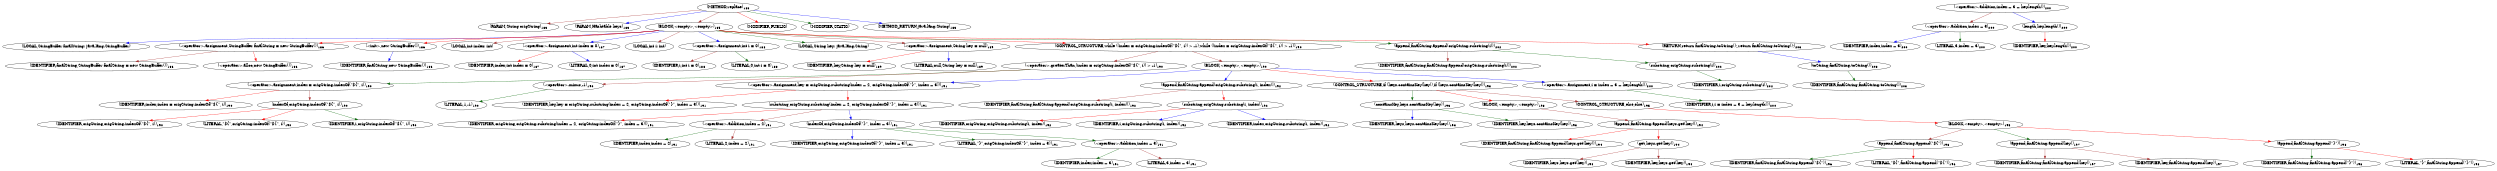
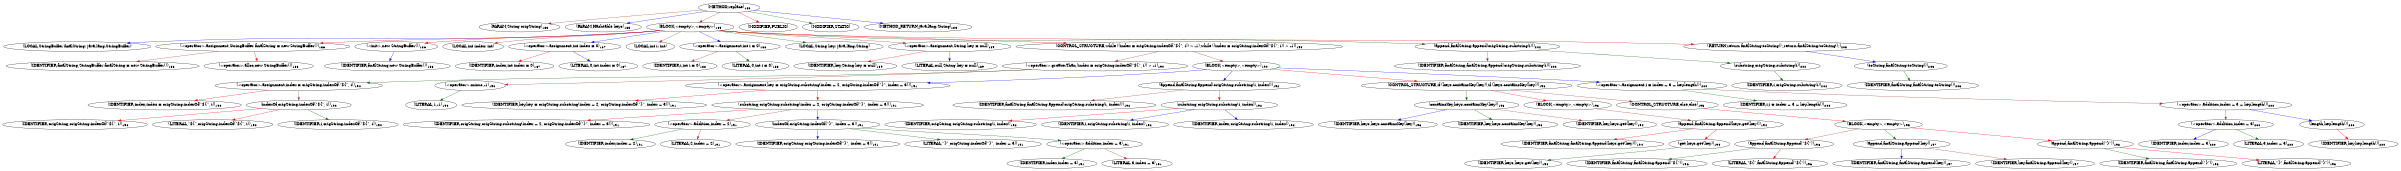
none -> (1932, 98)
(1611, 153) -> (1614, 154)
(1659, 153) -> (1537, 115)
(2045, 153) -> (1902, 153)
